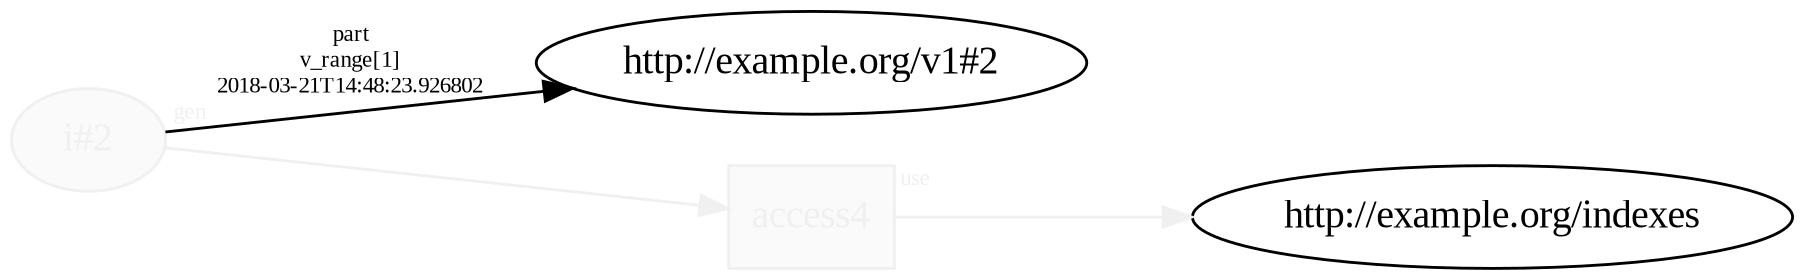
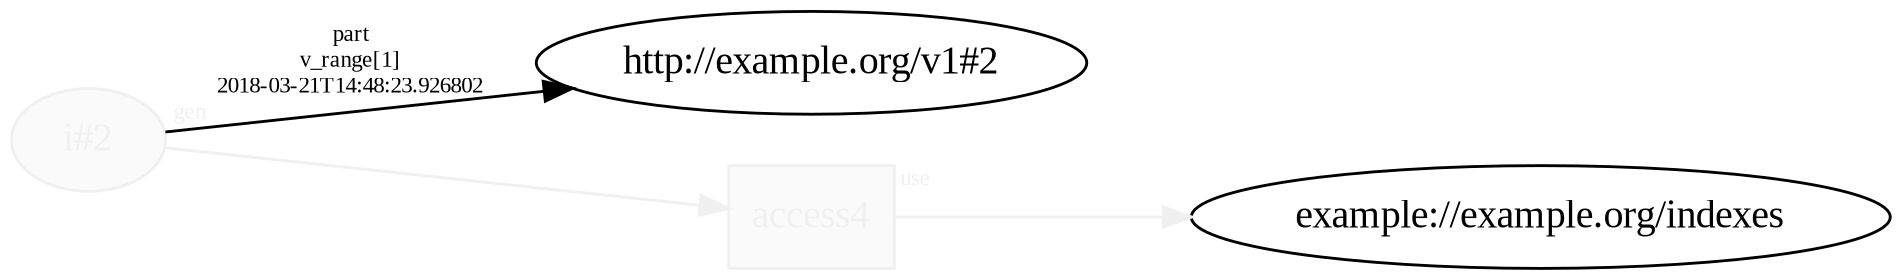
(1493, 217) -> (1541, 217)
